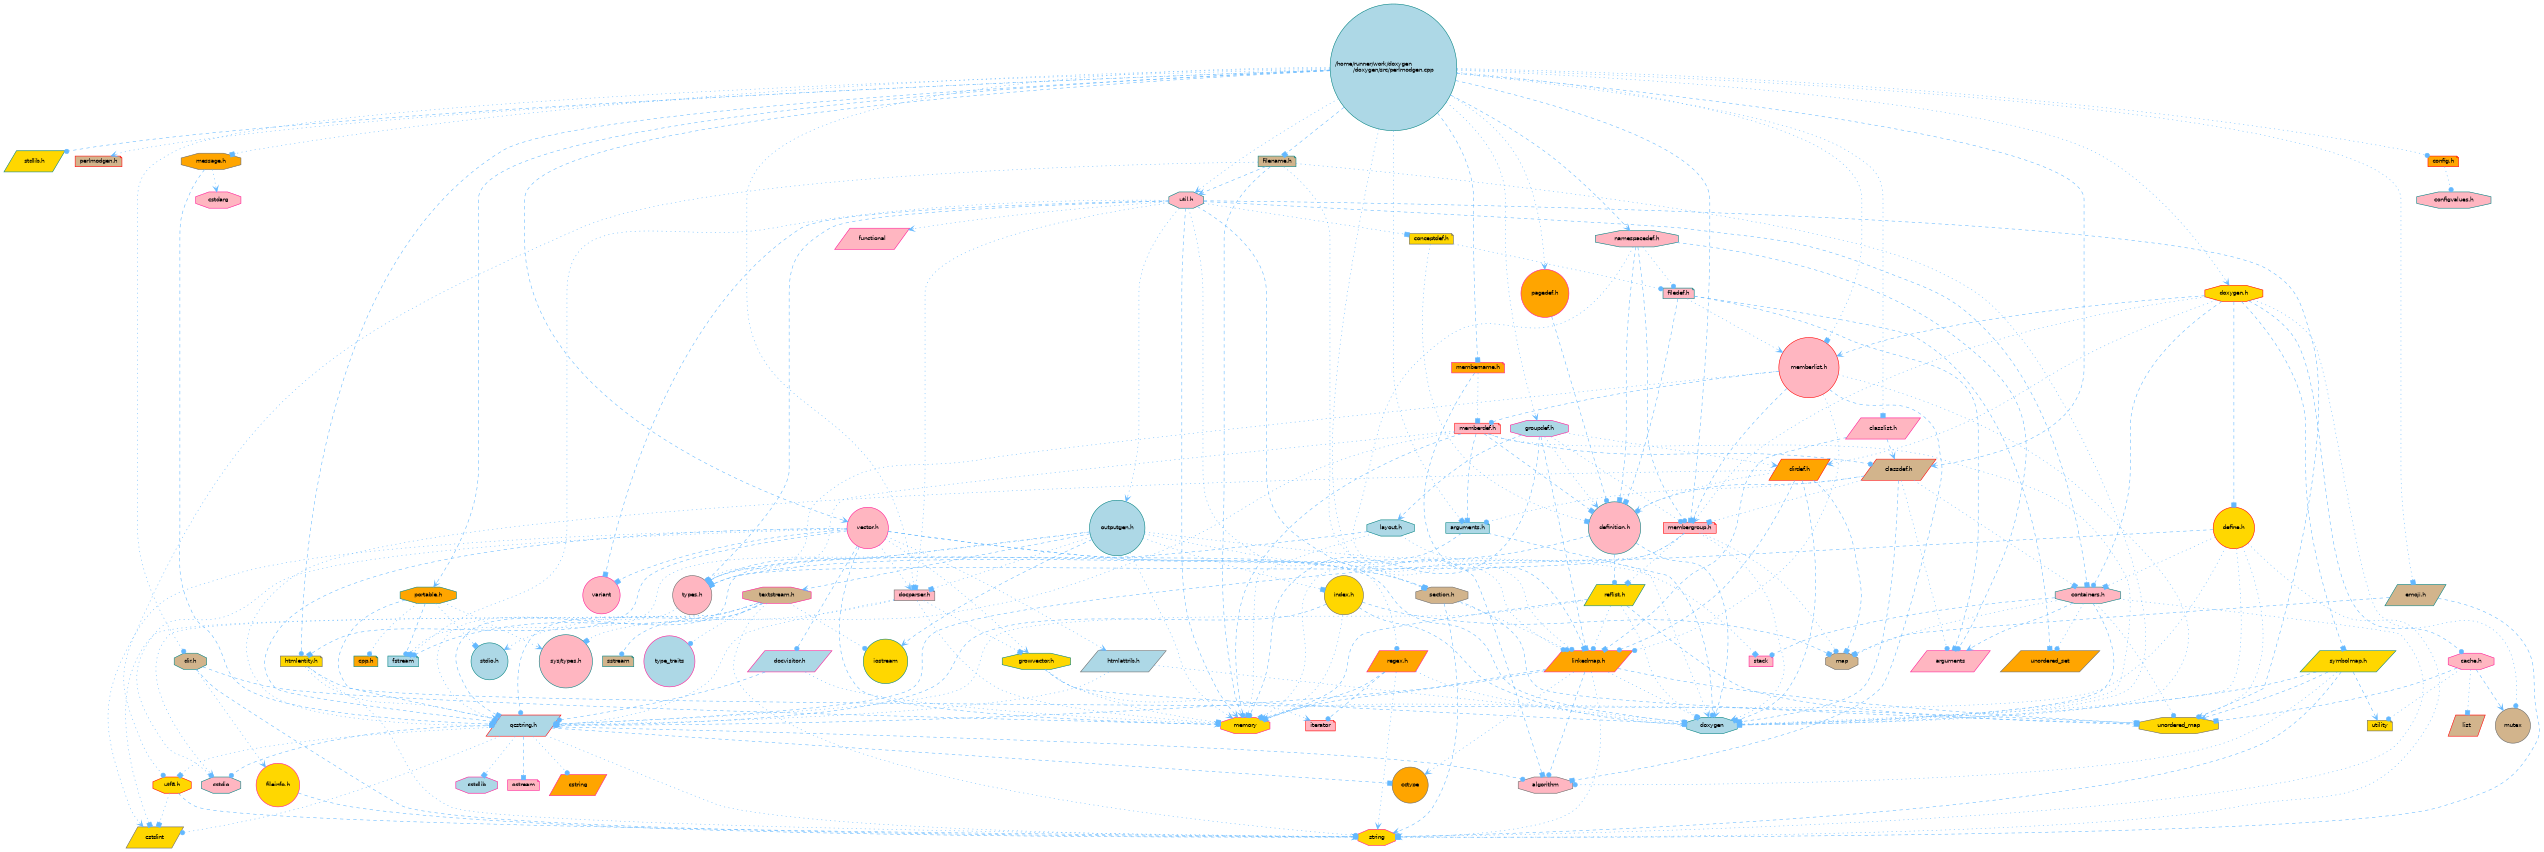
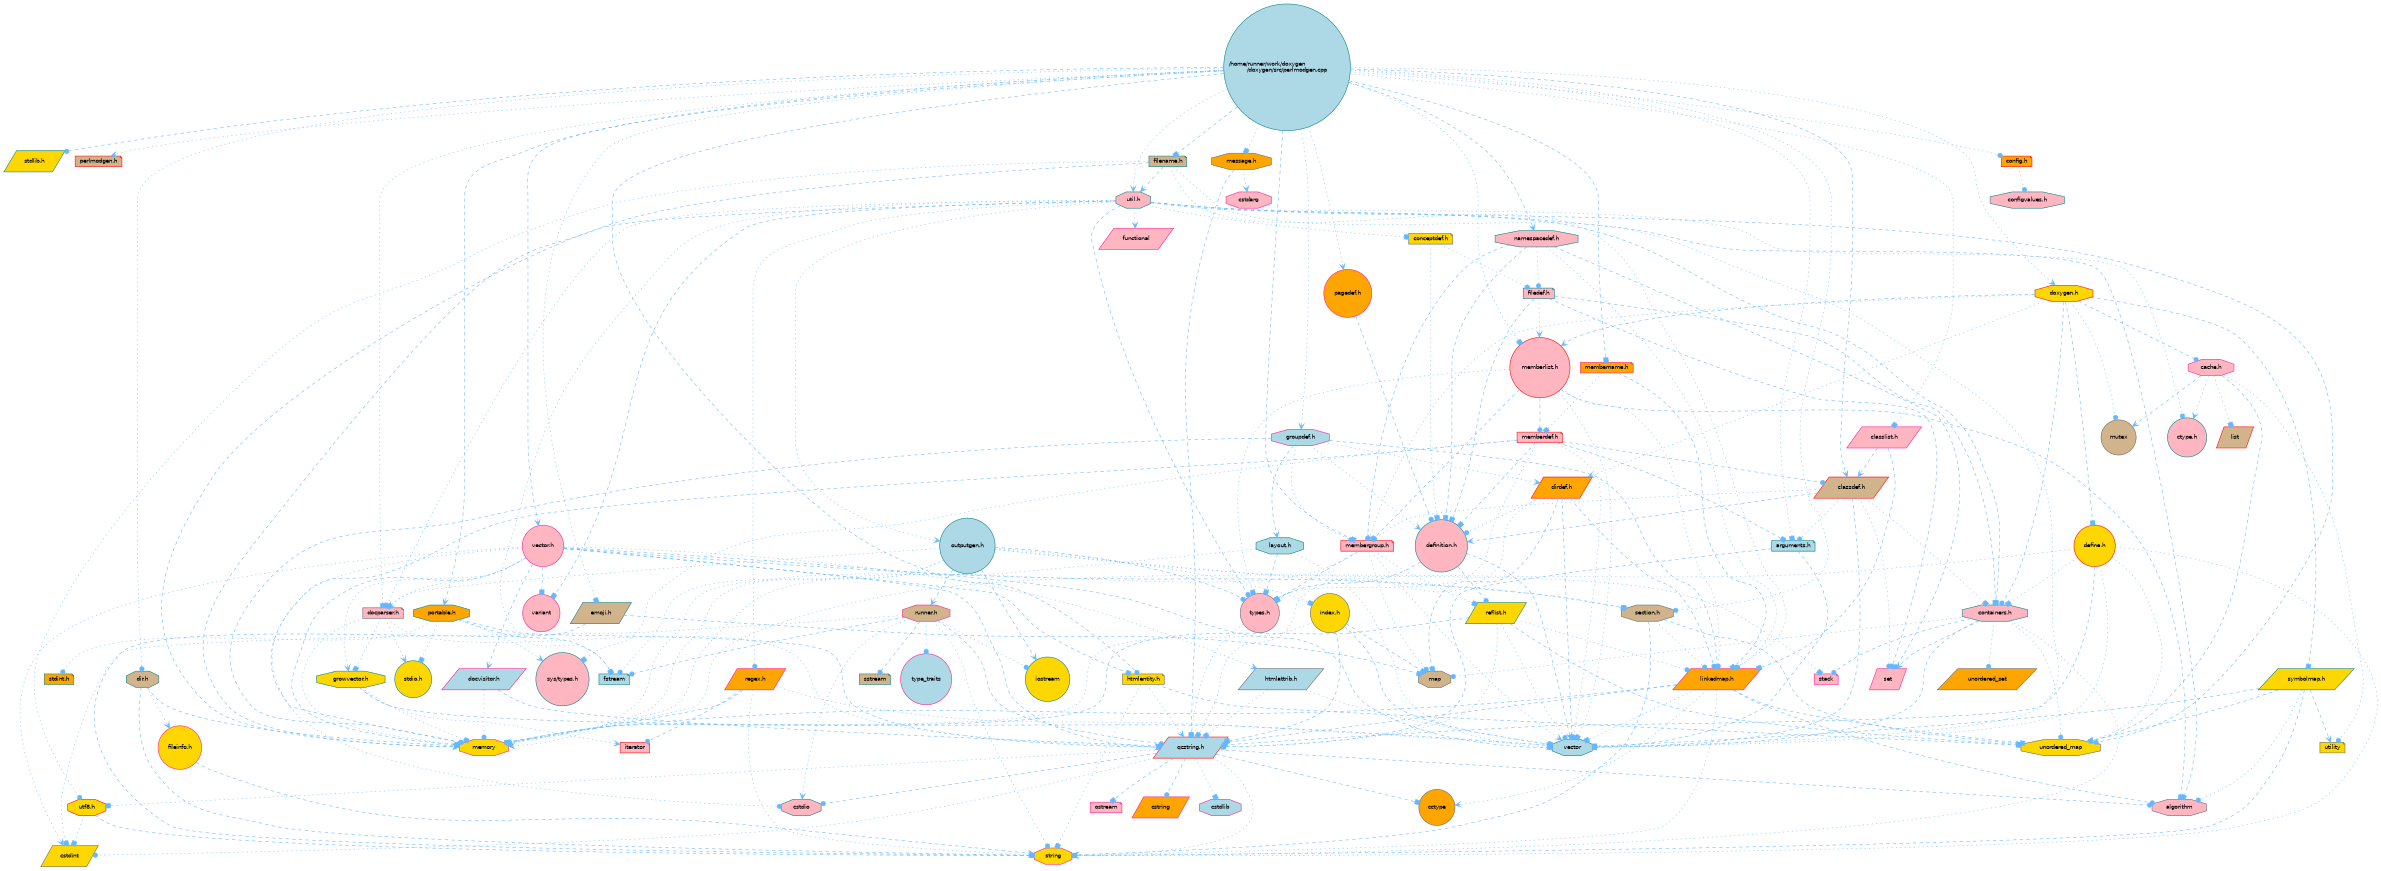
(1962, 377) -> (1850, 358)
none -> (2187, 437)
(1791, 500) -> (1595, 500)
(777, 595) -> (926, 613)
(828, 596) -> (510, 610)
(366, 661) -> (59, 679)
(490, 661) -> (413, 679)
(1950, 661) -> (1888, 679)
(1712, 726) -> (1572, 748)
(549, 754) -> (1177, 776)
